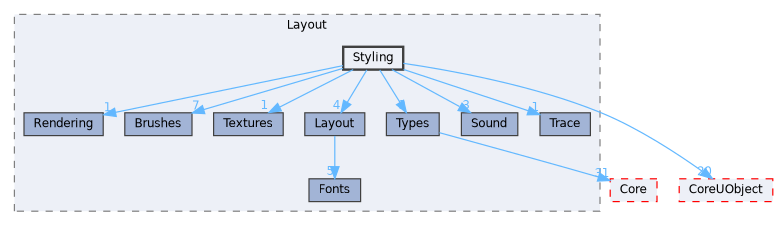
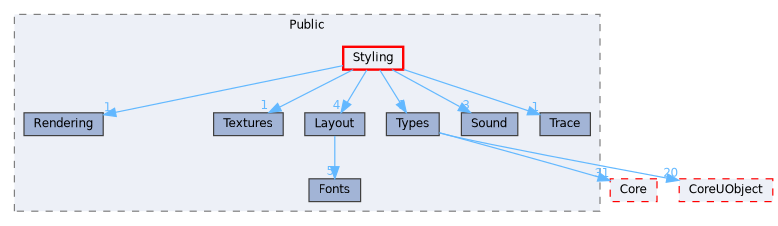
(307, 26) -> (307, 26)
(373, 58) -> (373, 58)
(560, 98) -> (553, 157)
(158, 124) -> none
